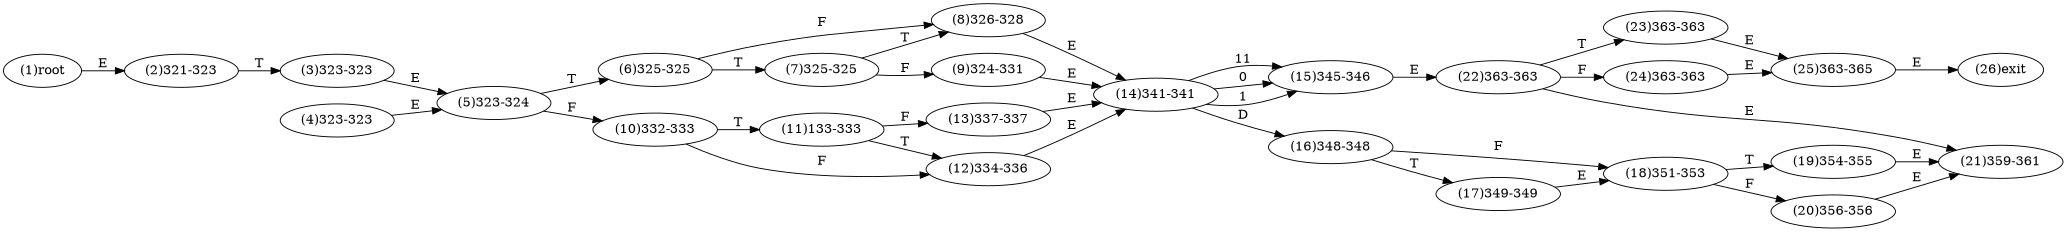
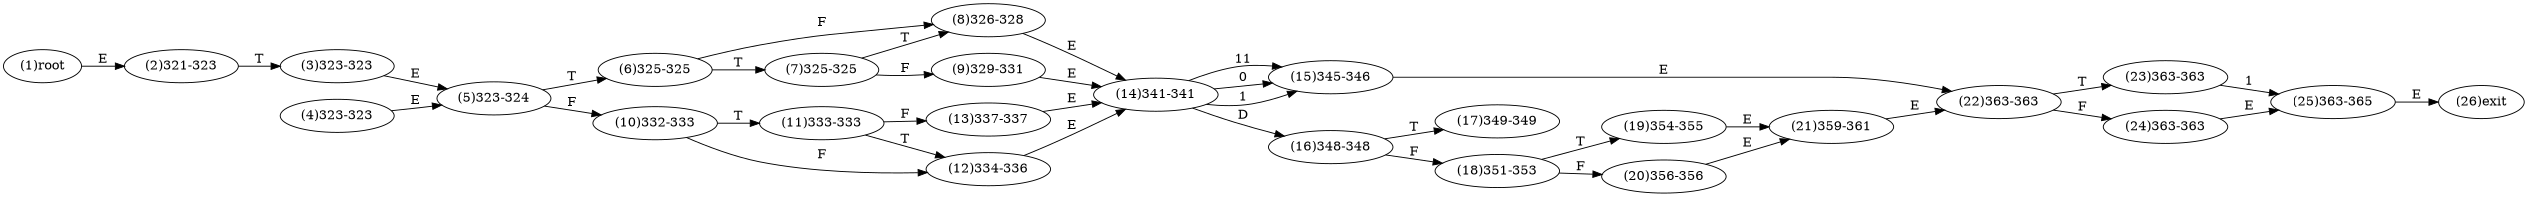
(1750, 41) -> (2249, 81)
(988, 70) -> (988, 70)
(1745, 119) -> (1911, 115)
(822, 130) -> (822, 123)
(1577, 184) -> none
